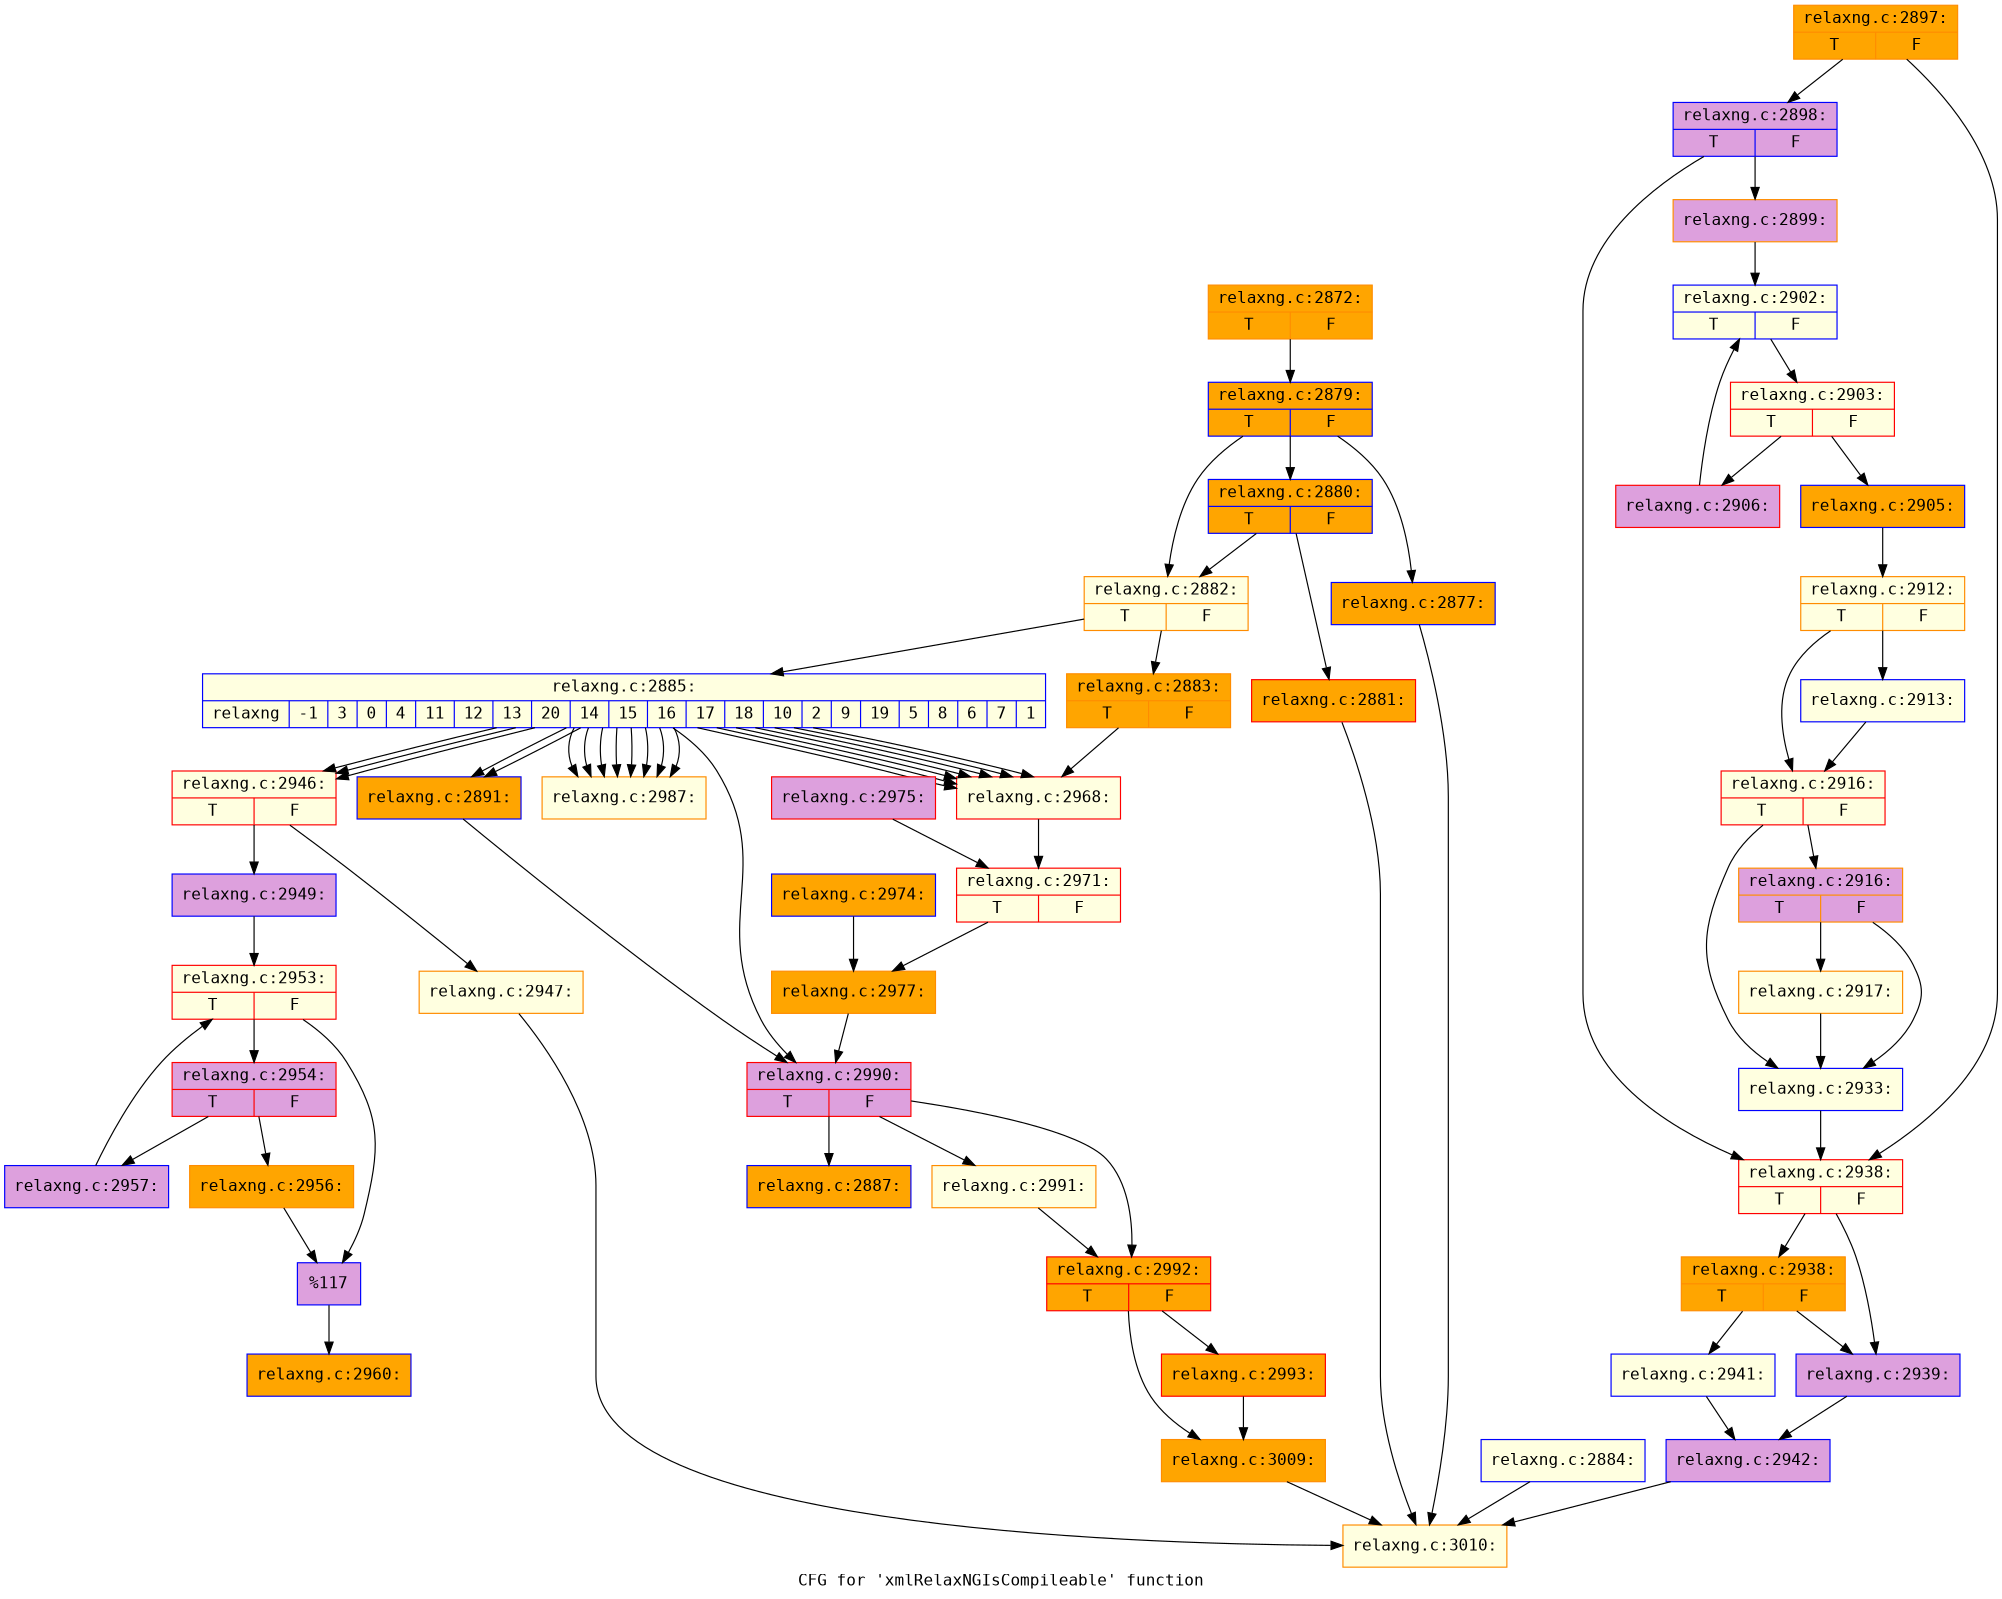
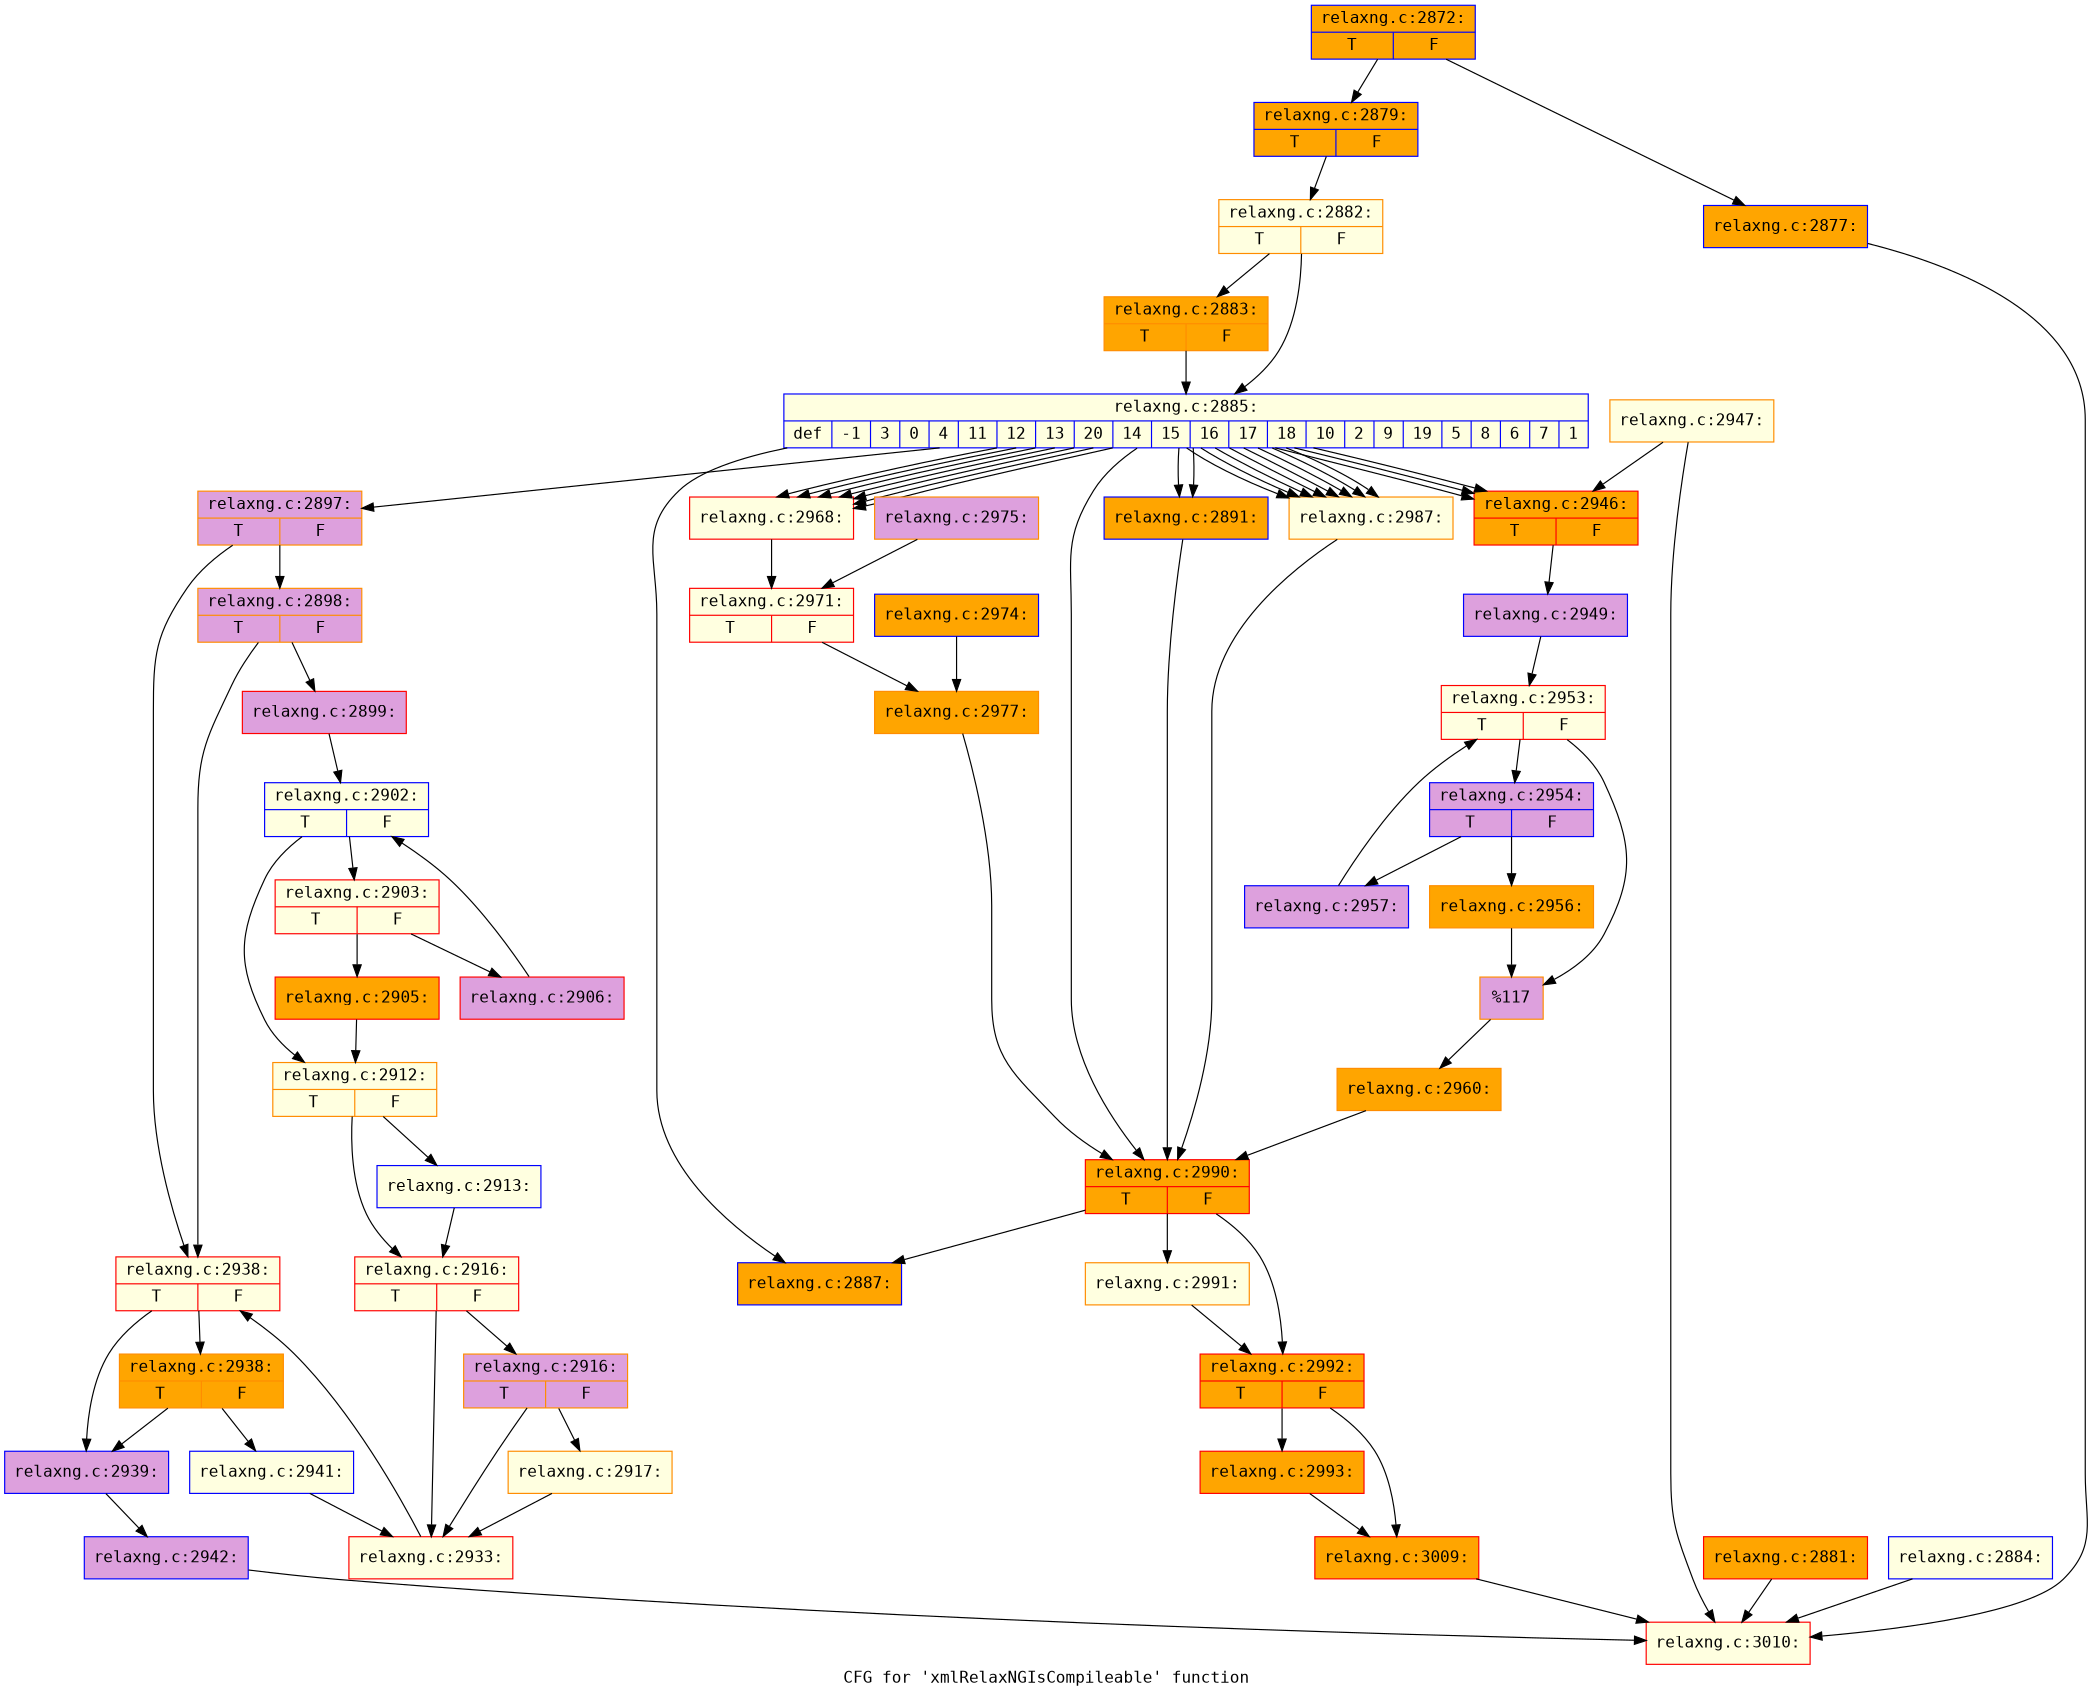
(1876, 32) -> (280, 518)
(1755, 129) -> (280, 615)
(1755, 221) -> (324, 712)
(1290, 312) -> (1393, 32)
none -> (657, 477)
(1391, 494) -> (1590, 130)
(1290, 506) -> none
(1883, 506) -> (357, 998)
(246, 714) -> (808, 434)
(1095, 748) -> (1186, 366)
(254, 798) -> (1556, 518)
(854, 798) -> (957, 518)
none -> (1212, 821)
none -> (657, 834)
(380, 893) -> (1633, 463)
none -> (245, 945)
(254, 1089) -> (1512, 810)
(829, 1089) -> (1167, 1187)
(1821, 1089) -> (431, 1558)
none -> (1307, 1133)
(329, 1284) -> (1512, 998)
(329, 1375) -> (1419, 1089)
(1717, 1413) -> (346, 1512)
(1243, 1461) -> (1397, 1558)
(1425, 1546) -> (1728, 1643)
